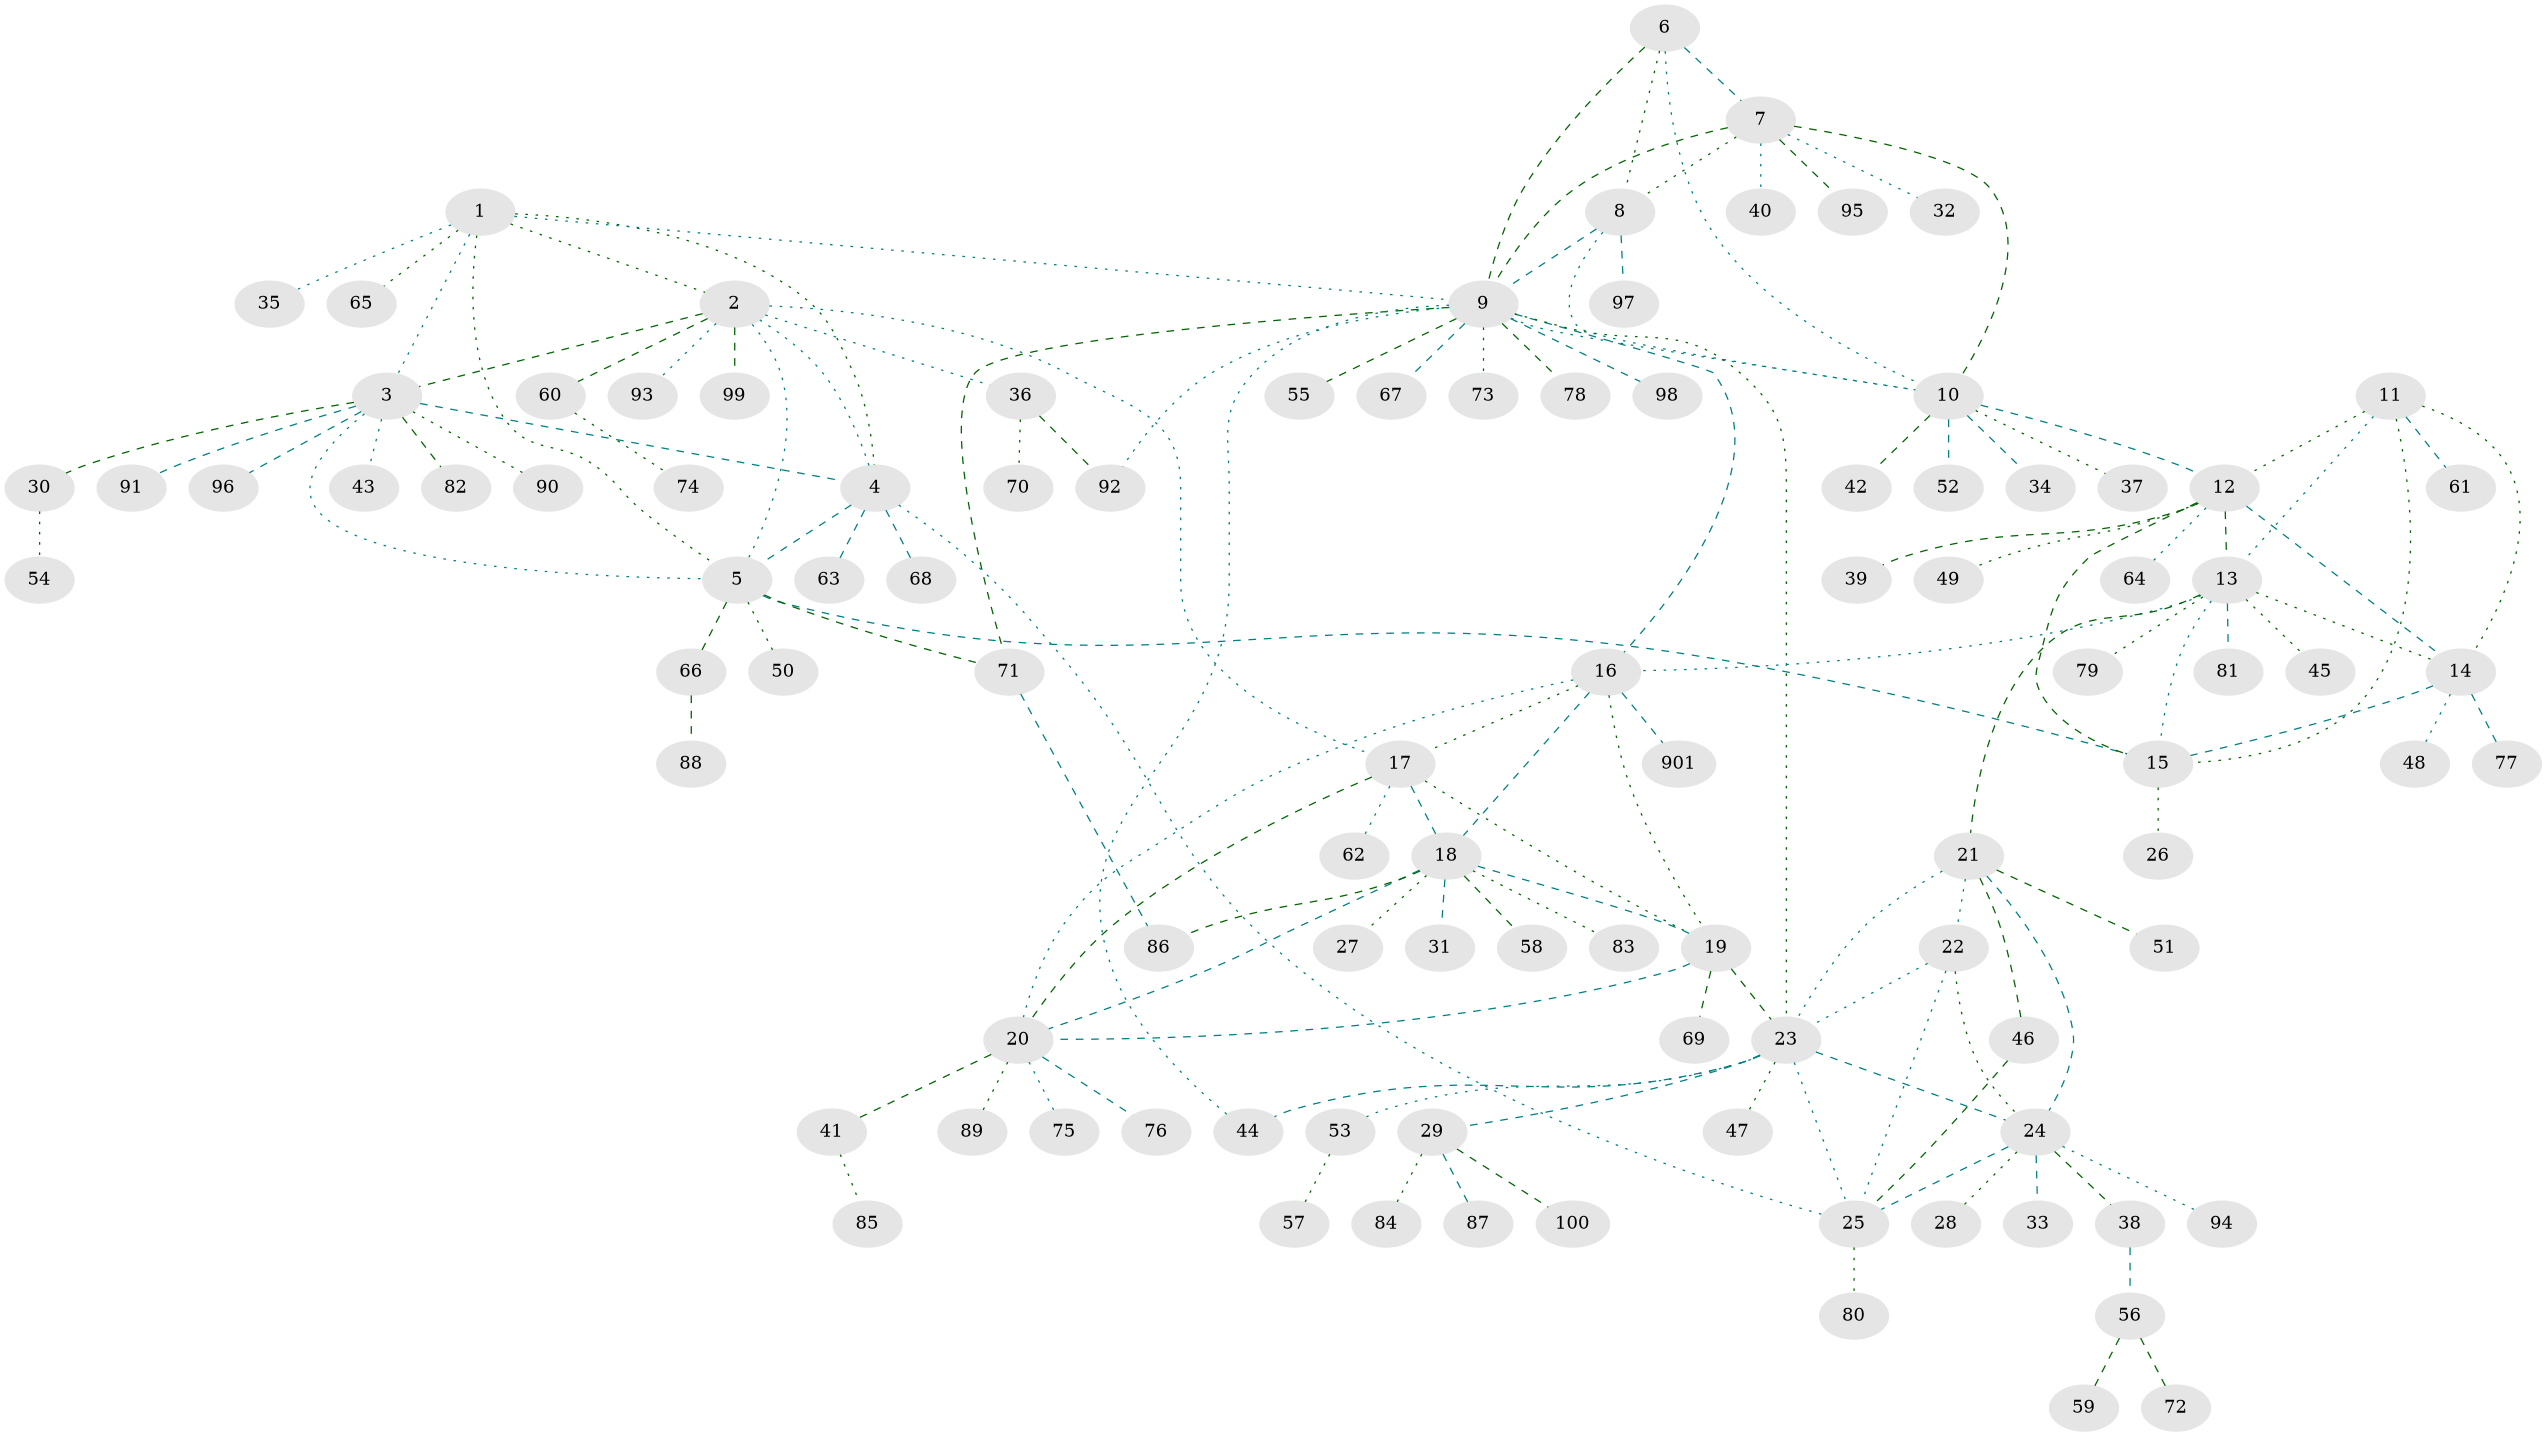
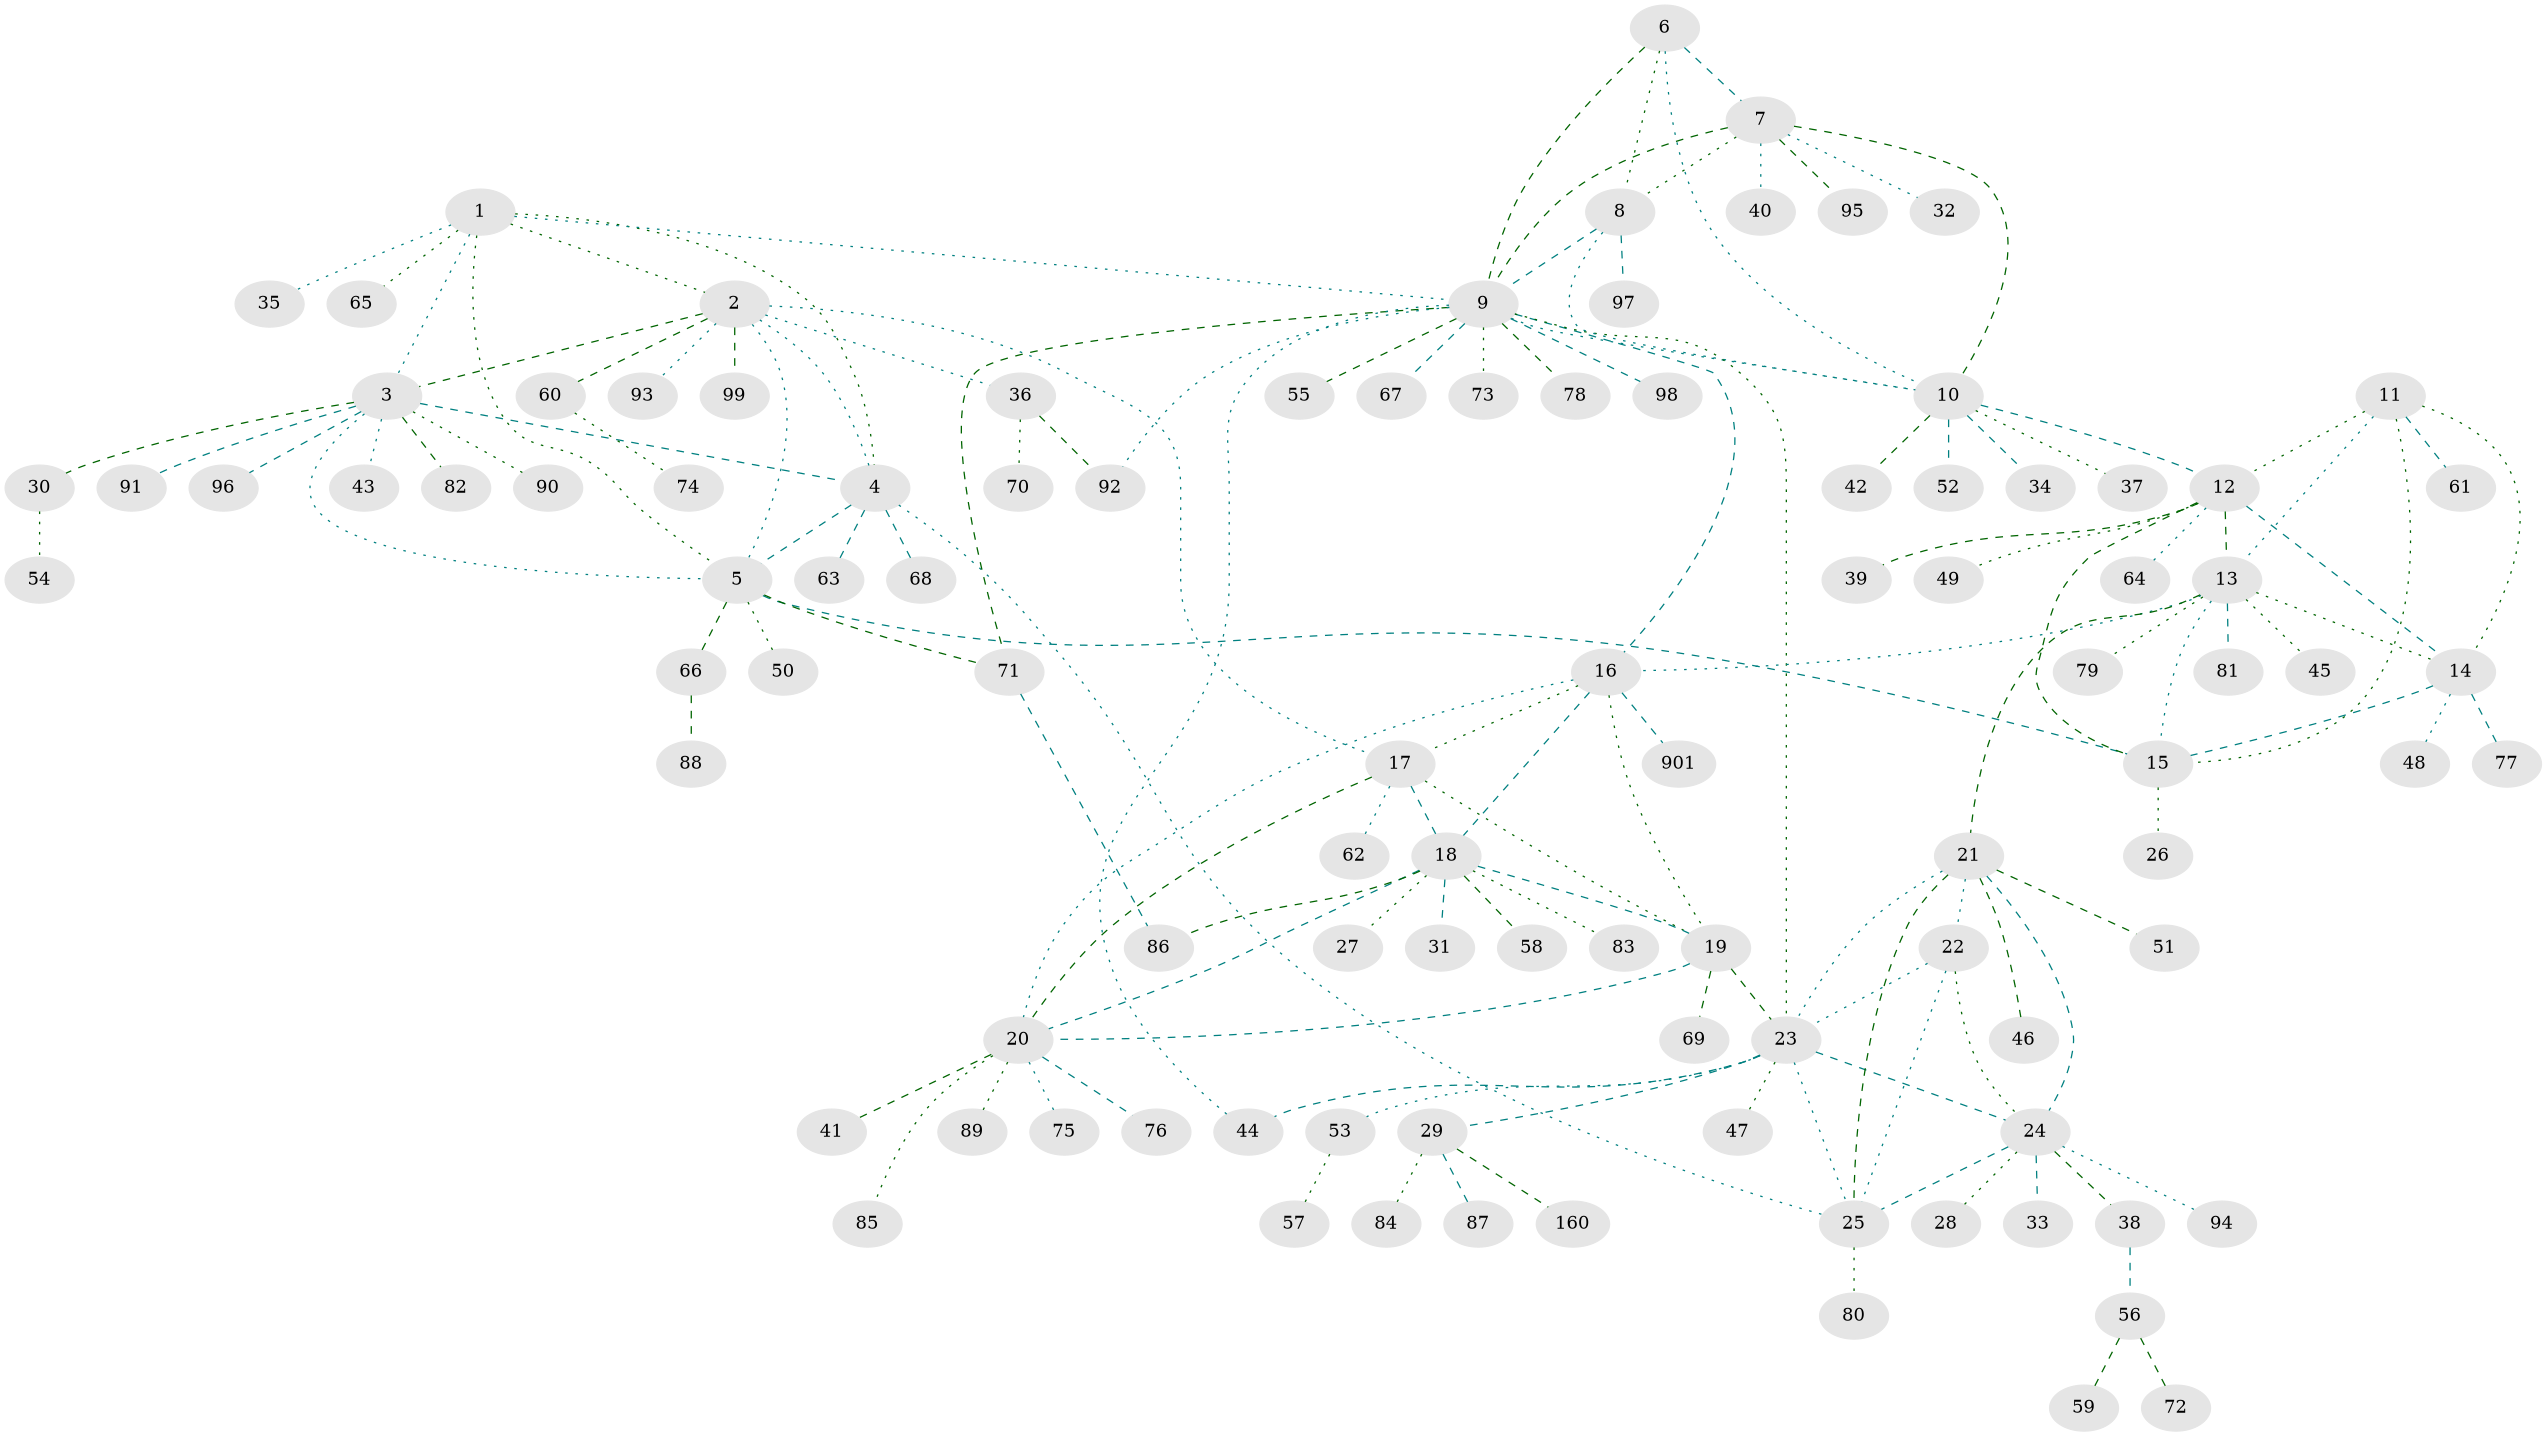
(1942, 1135) -> (1873, 1028)
(850, 1178) -> (920, 1117)
(1573, 1224) -> (1573, 1224)
